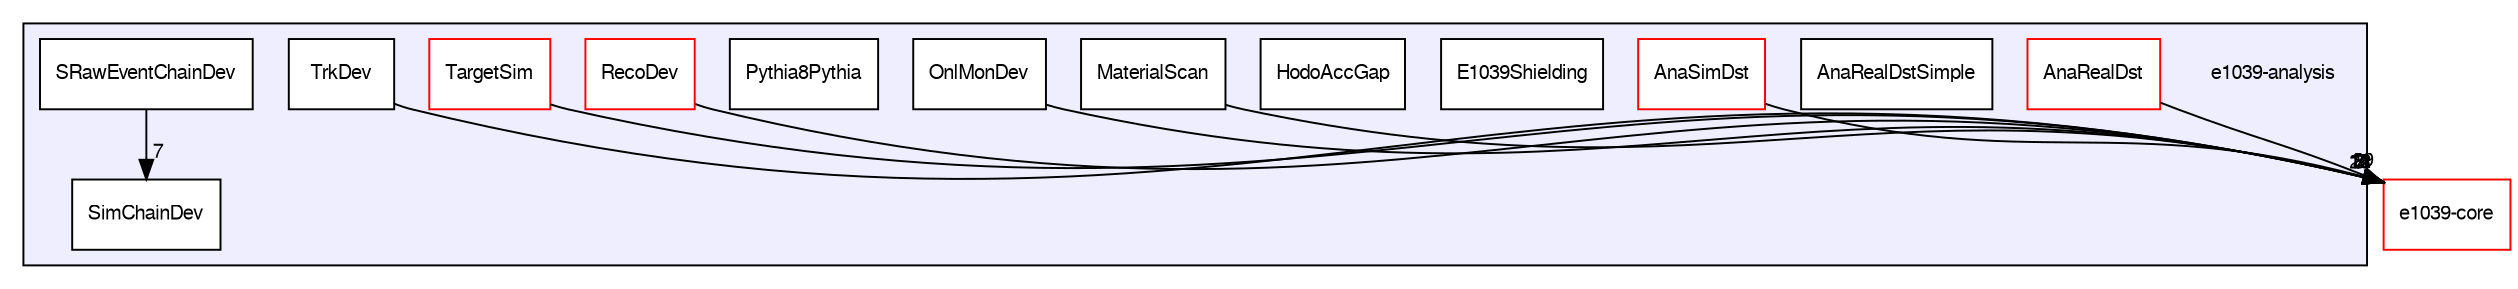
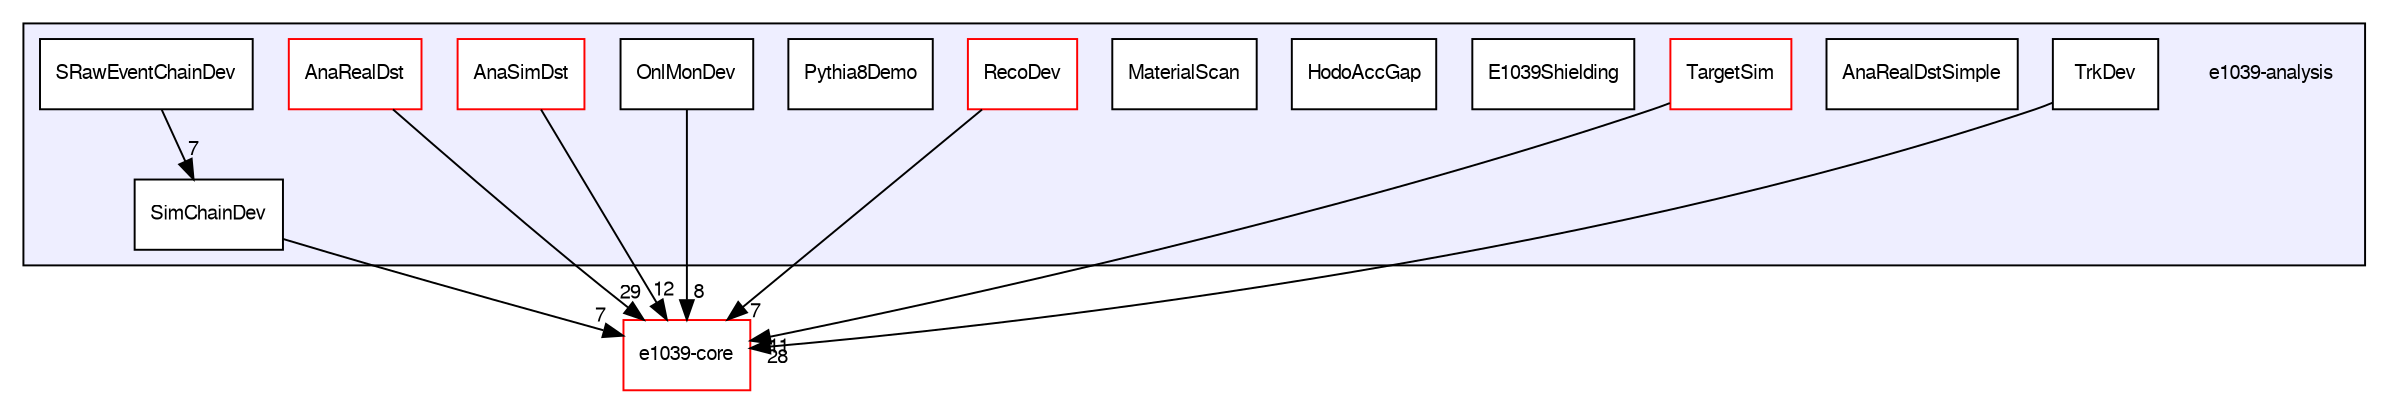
(804, 74) -> (861, 74)
(1795, 139) -> (443, 285)
